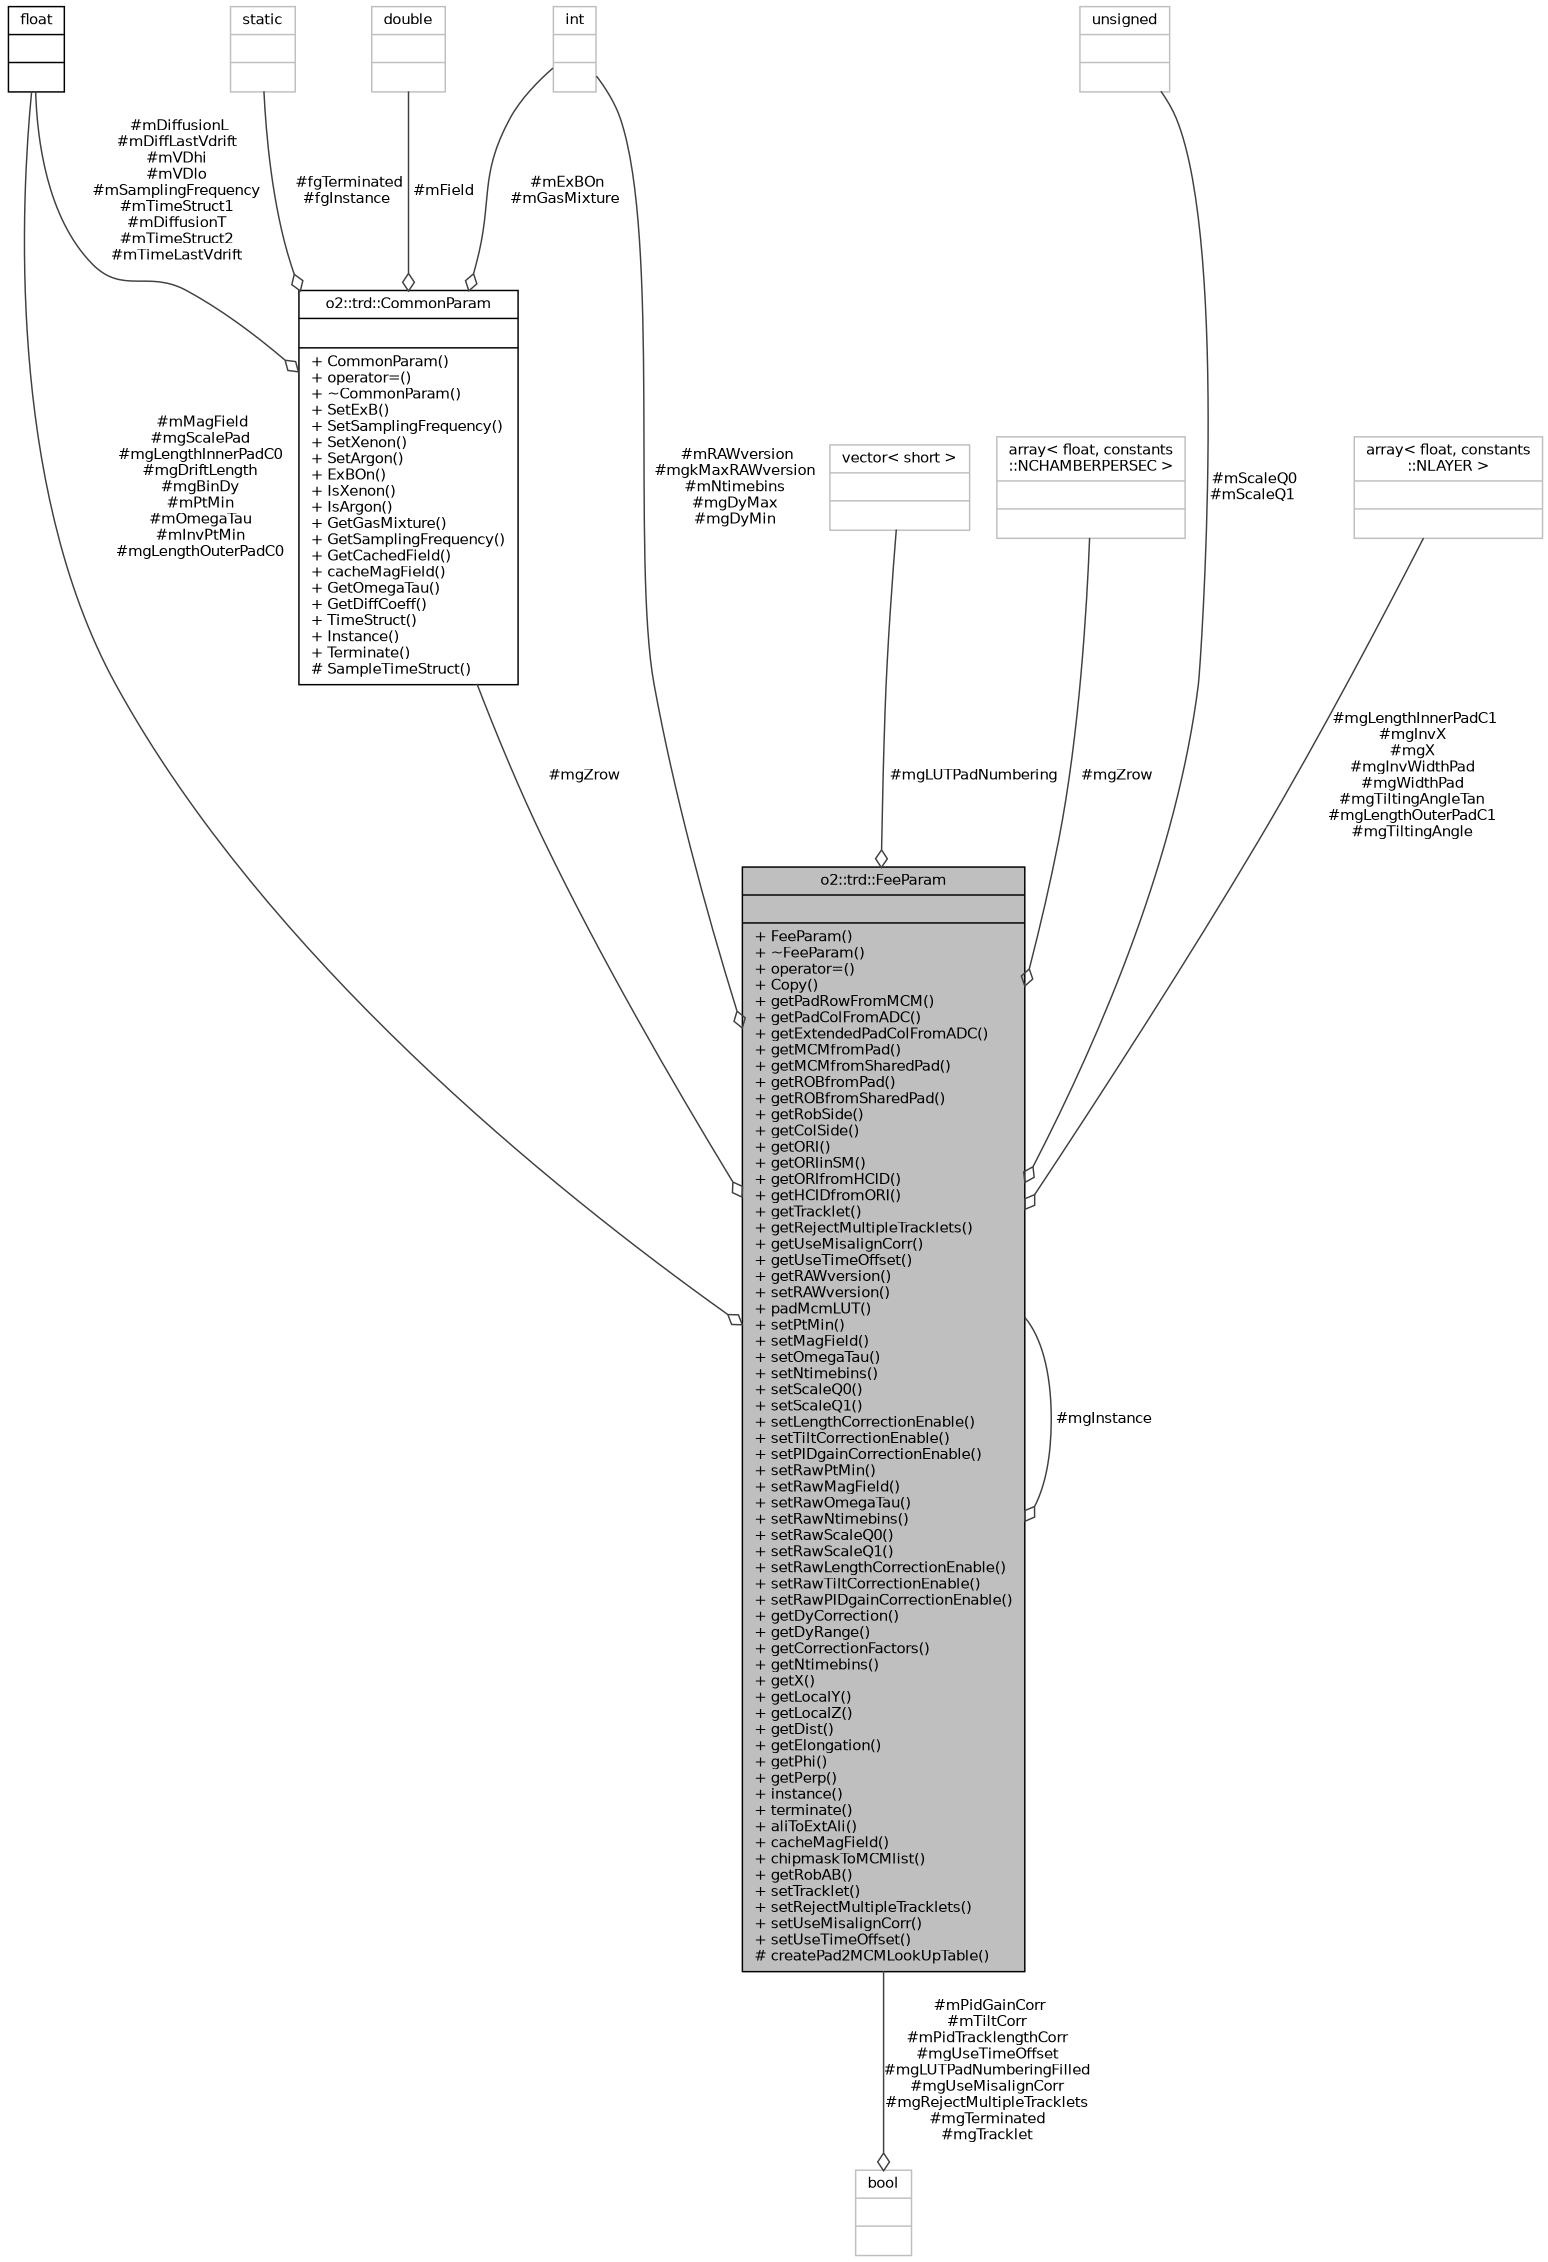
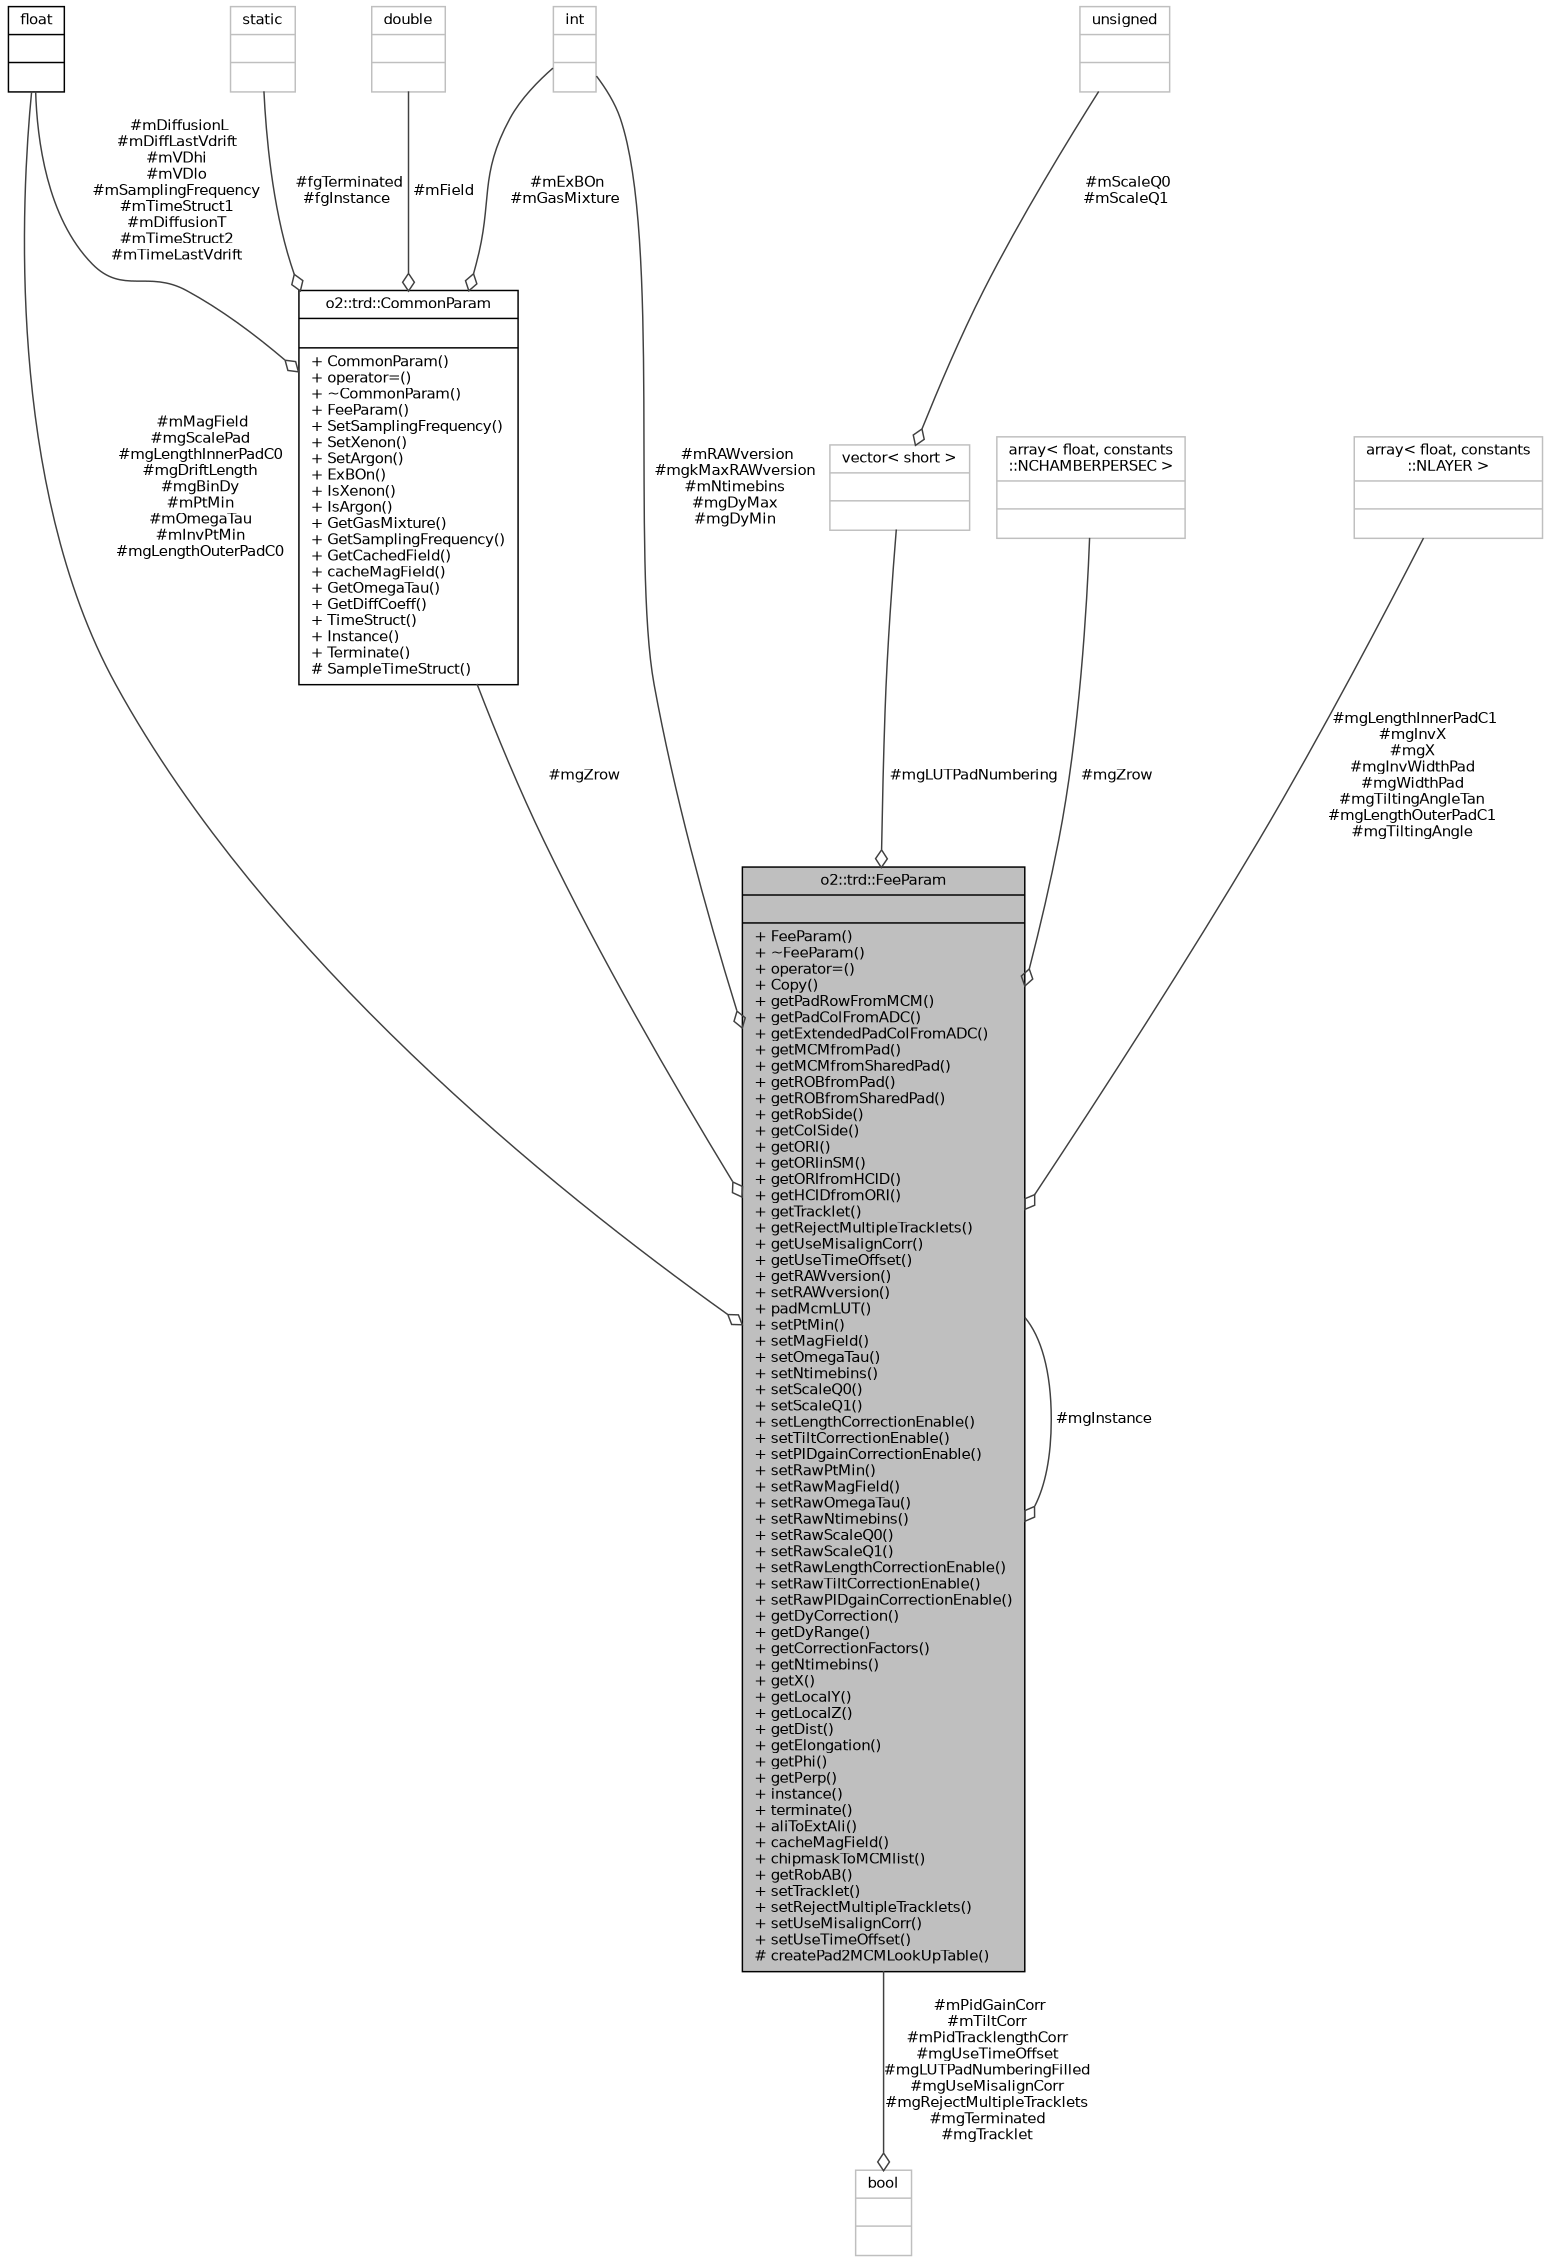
(350, 410) -> (360, 410)
(1201, 640) -> (1002, 256)
